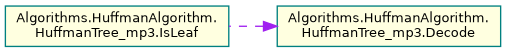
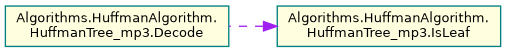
(246, 26) -> (246, 26)
